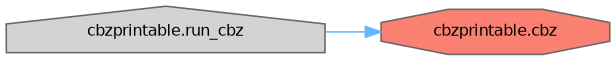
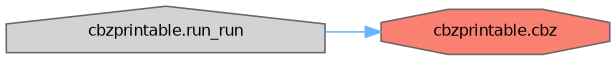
(166, 32) -> (166, 32)
